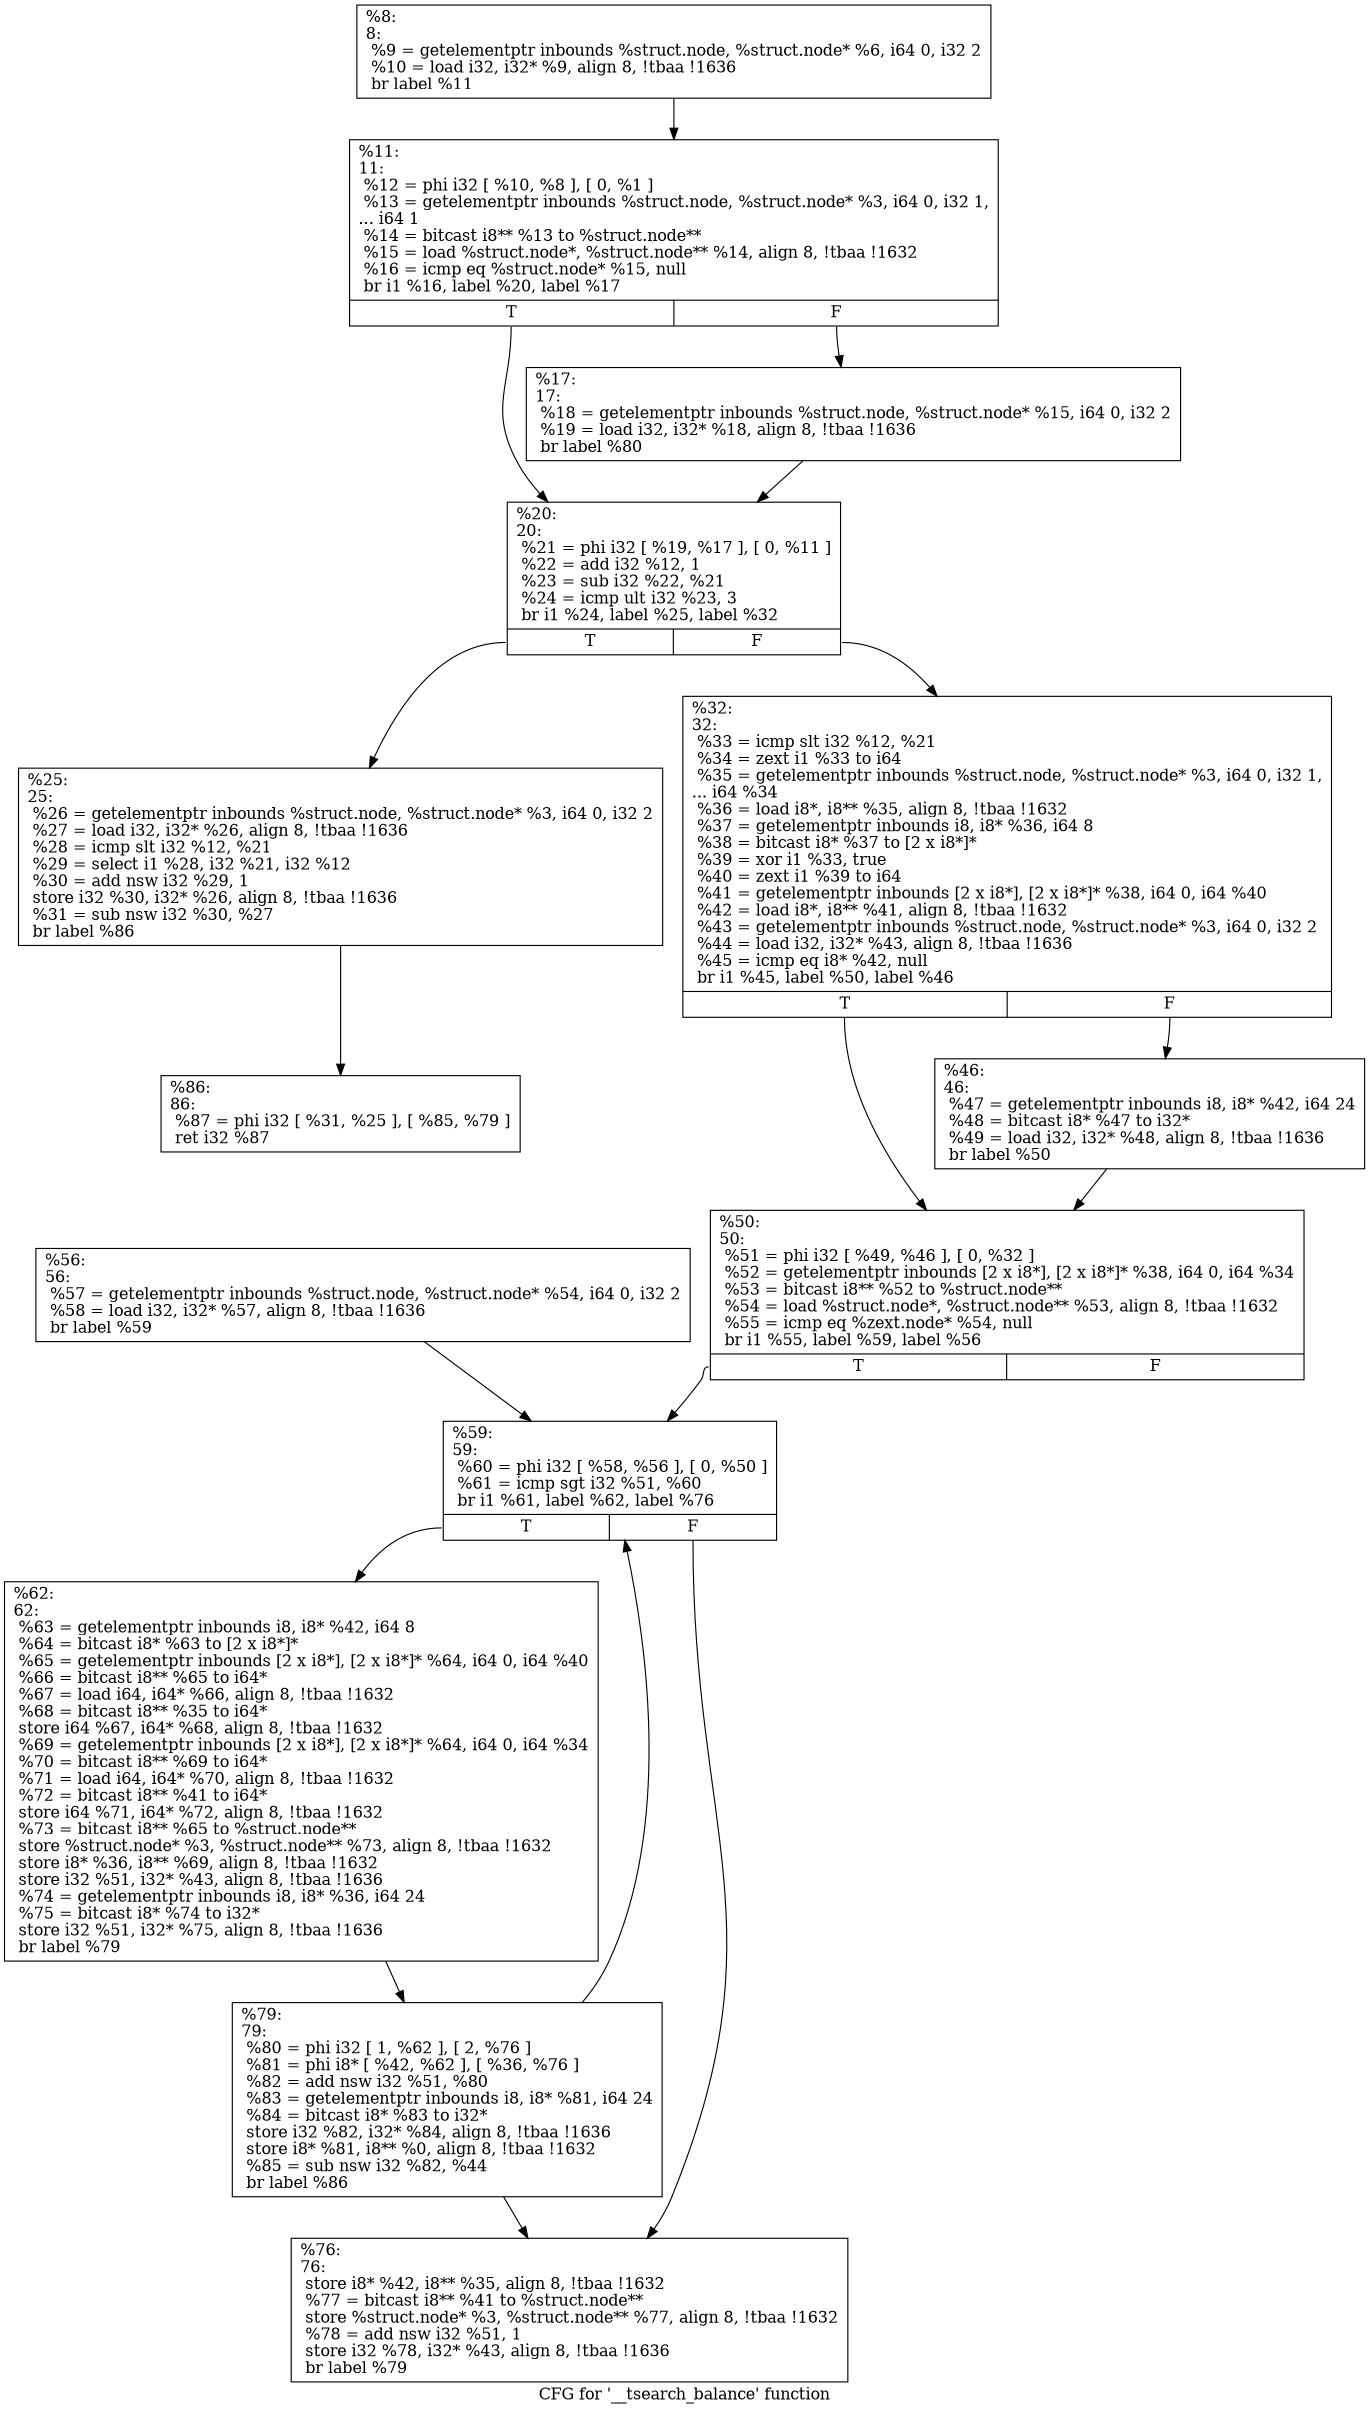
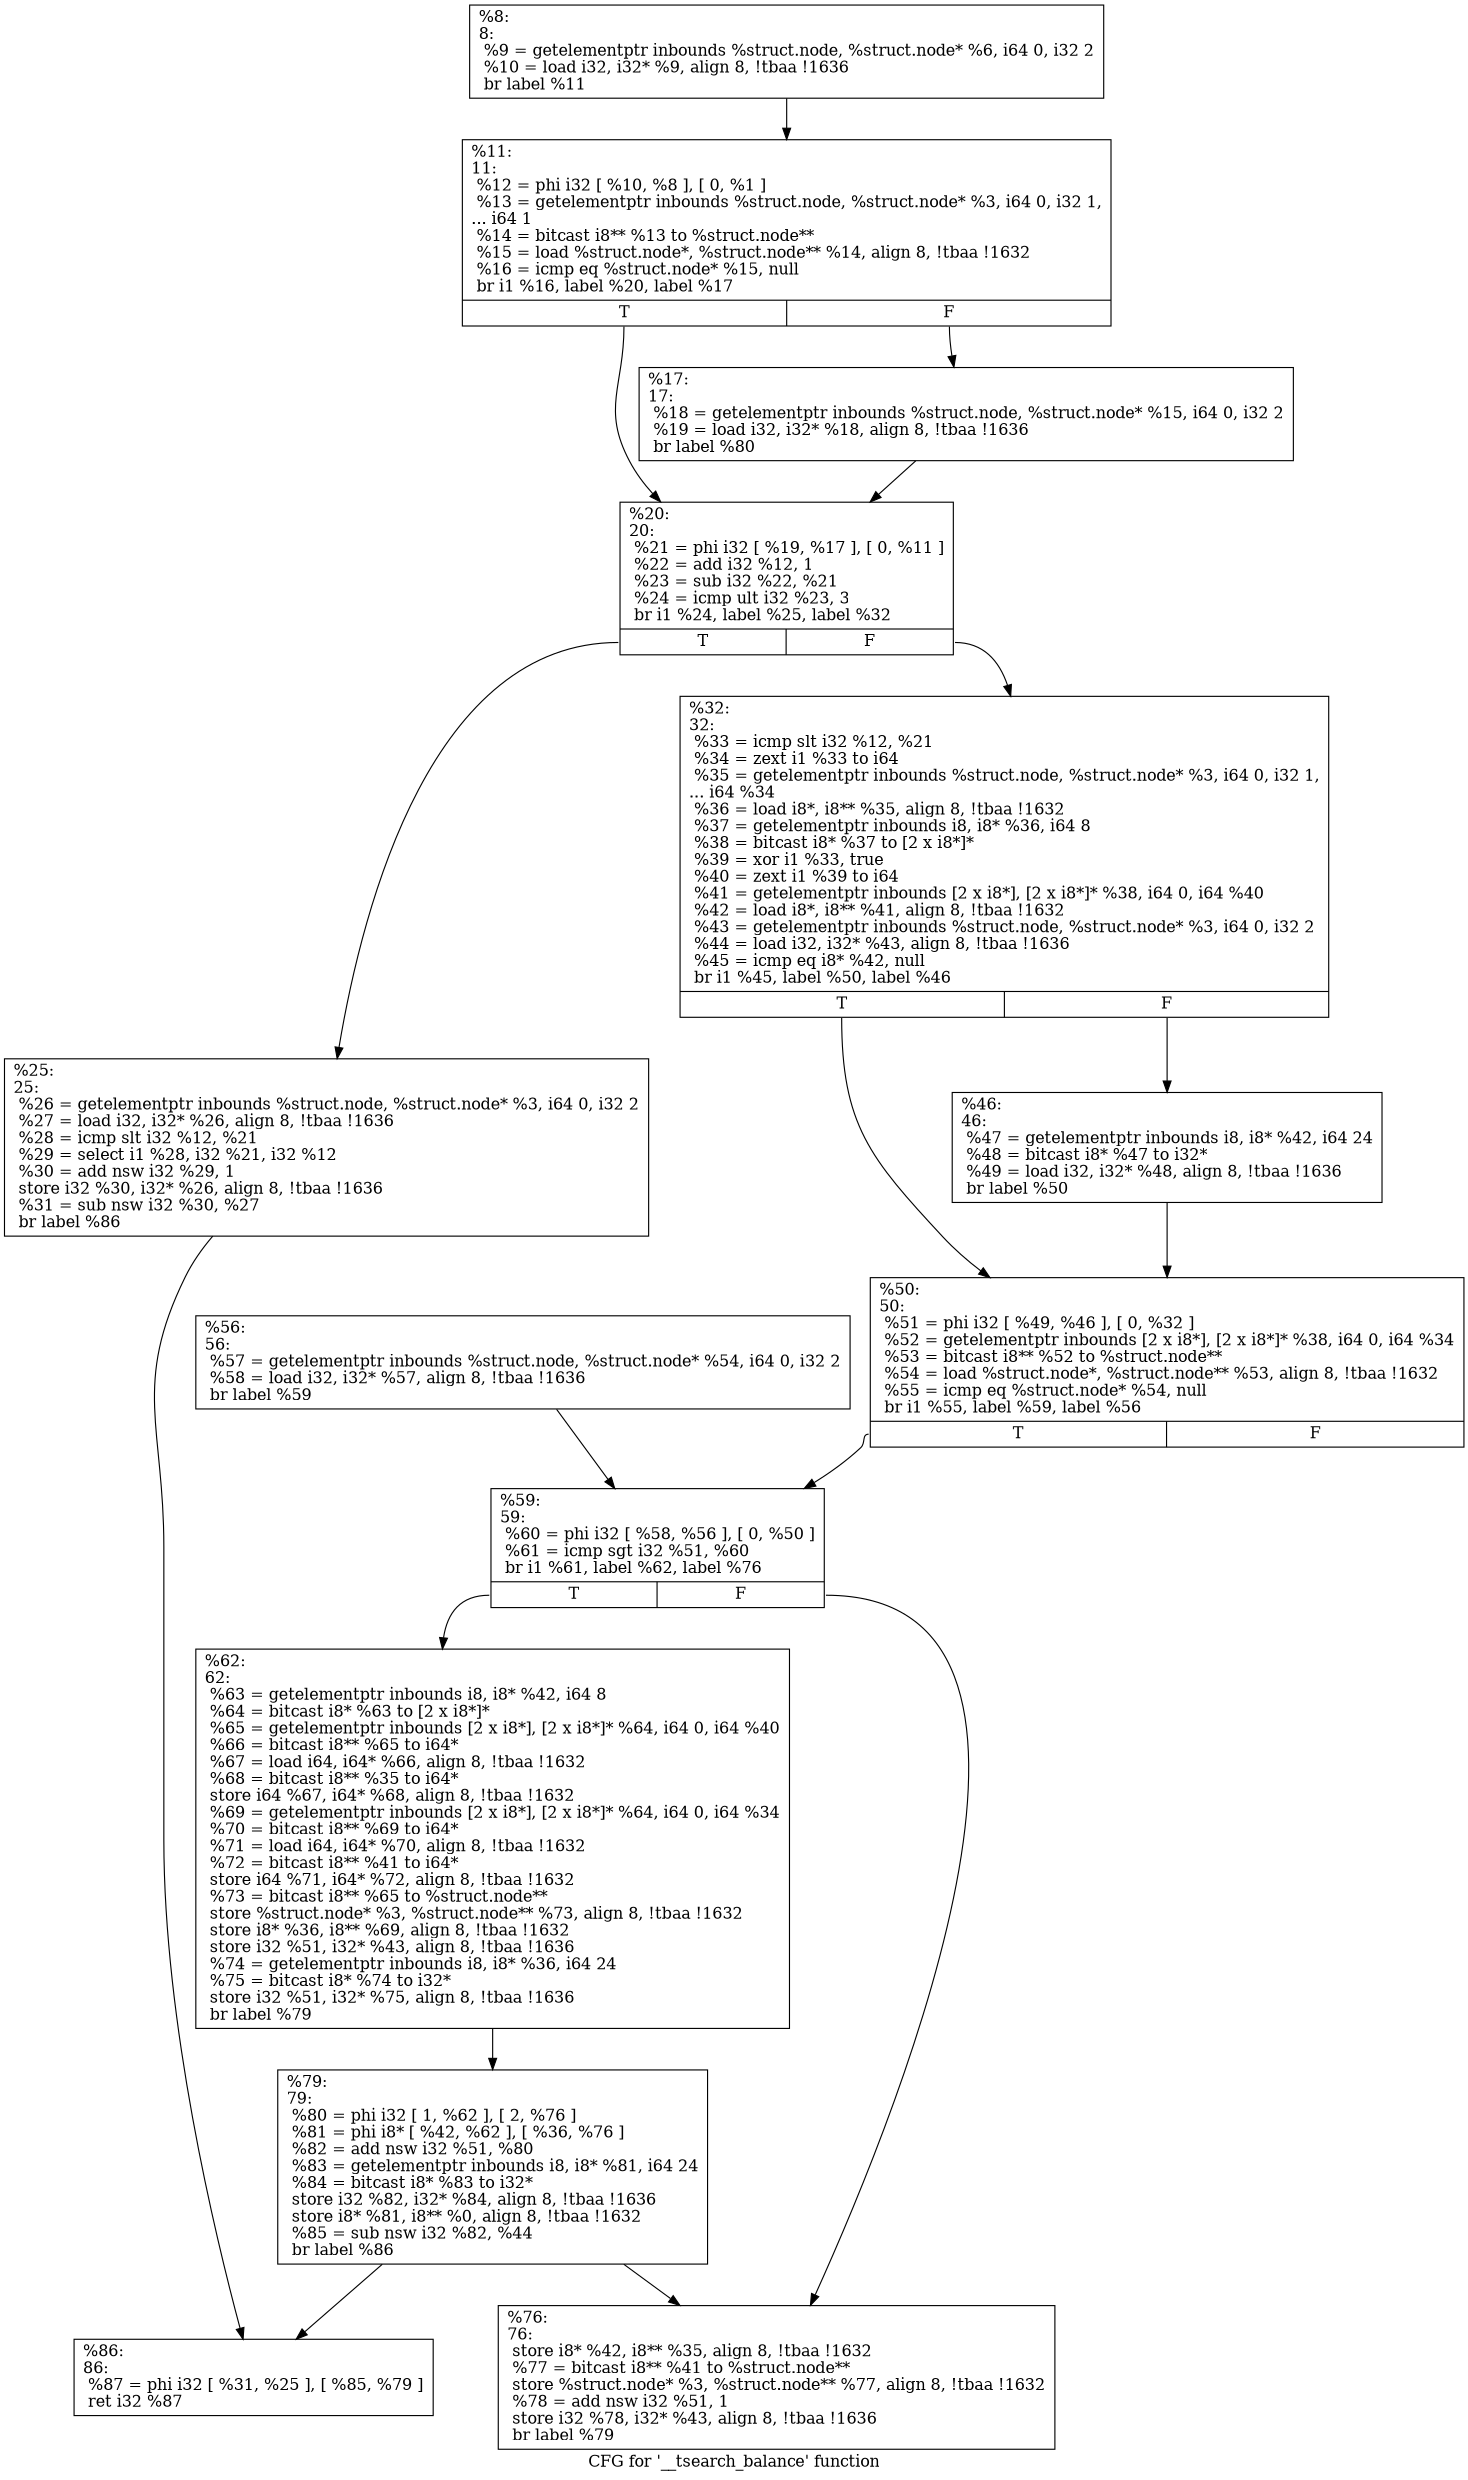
(876, 1324) -> (1043, 1391)
(648, 1783) -> (344, 2298)
